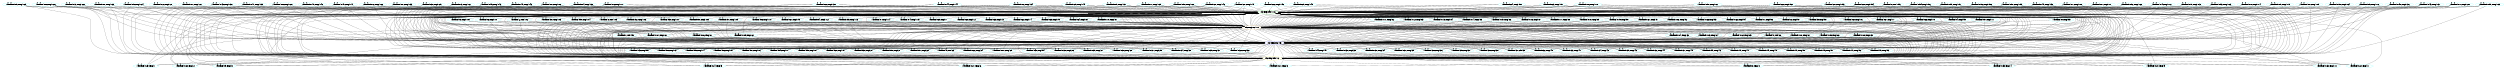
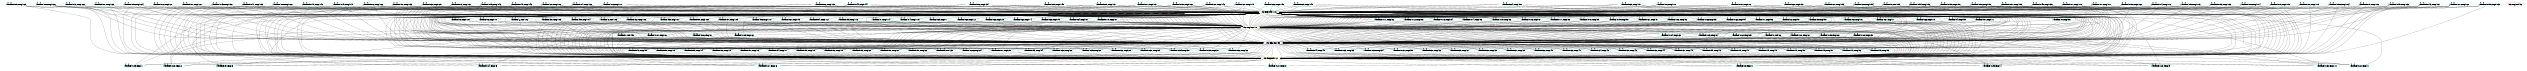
none -> (2515, 4)
(1516, 51) -> (1516, 51)
